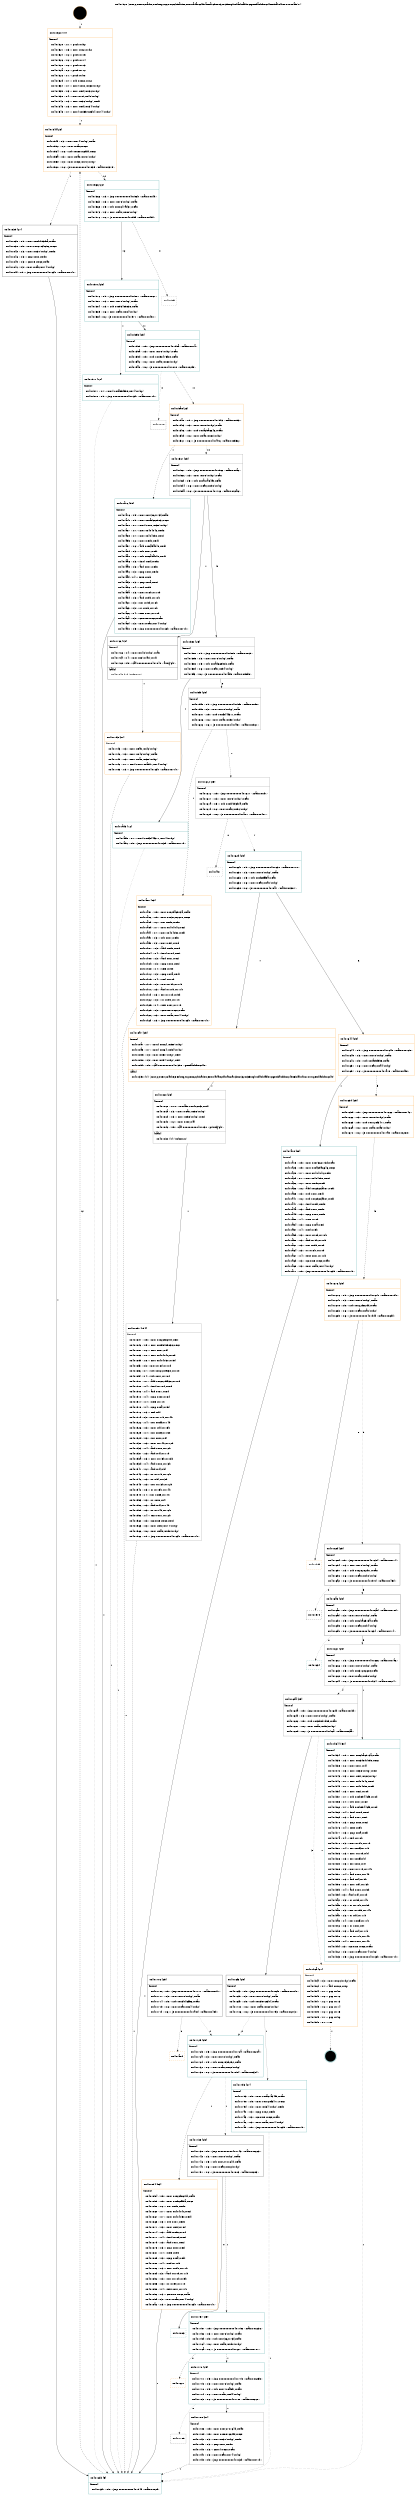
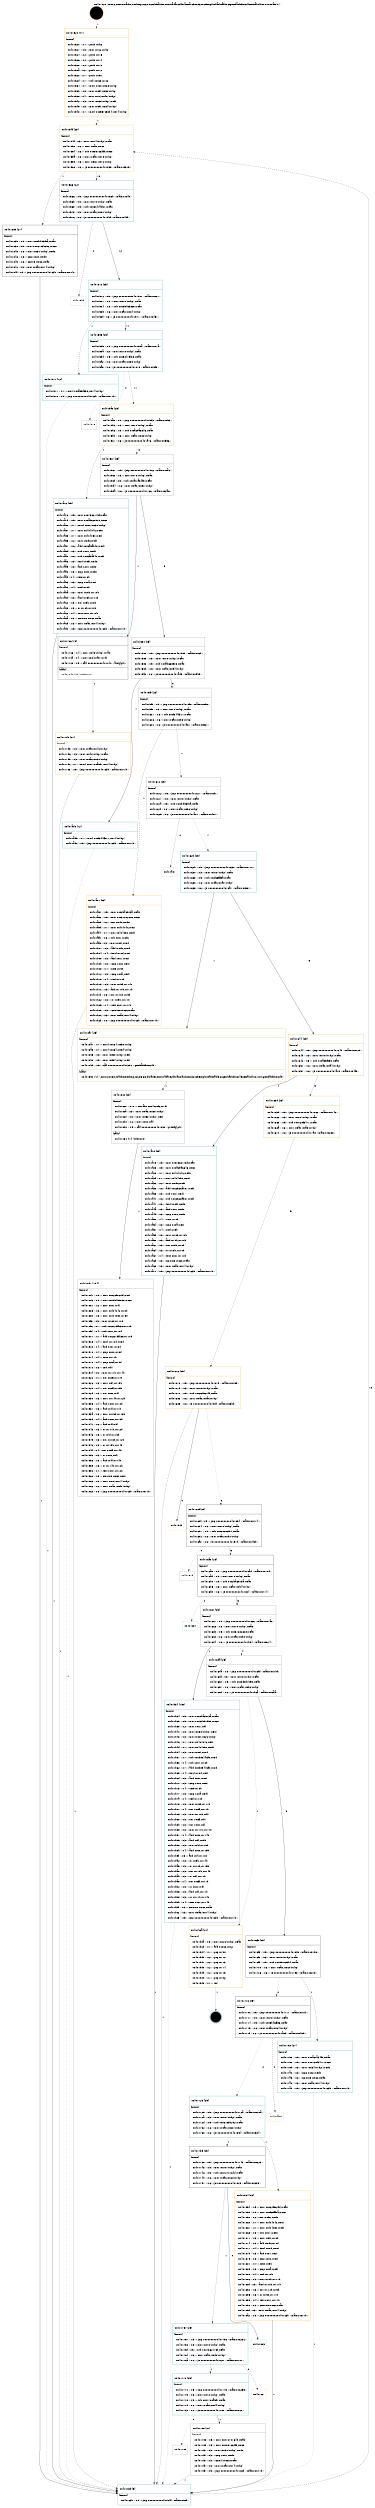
(133, 2006) -> (162, 1943)
(245, 2025) -> (278, 1986)
